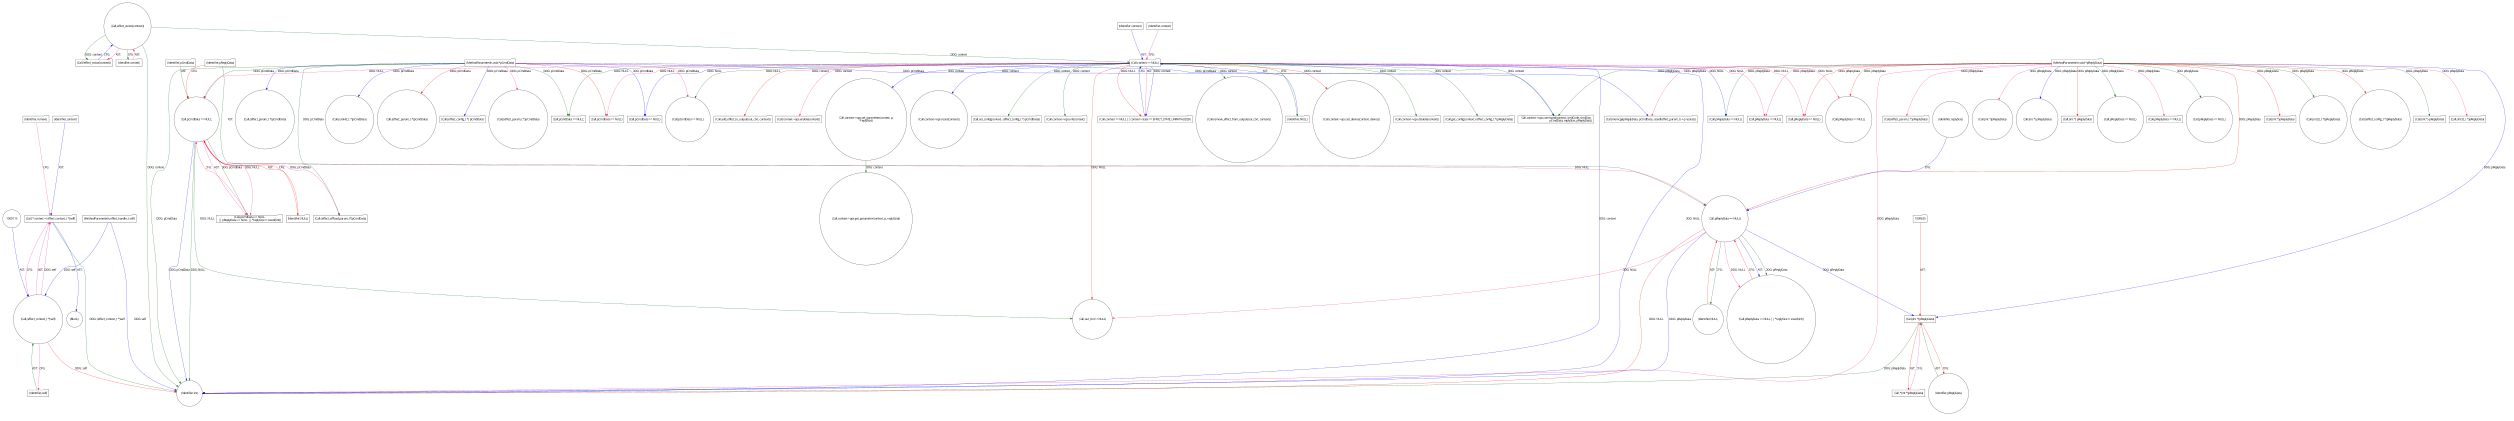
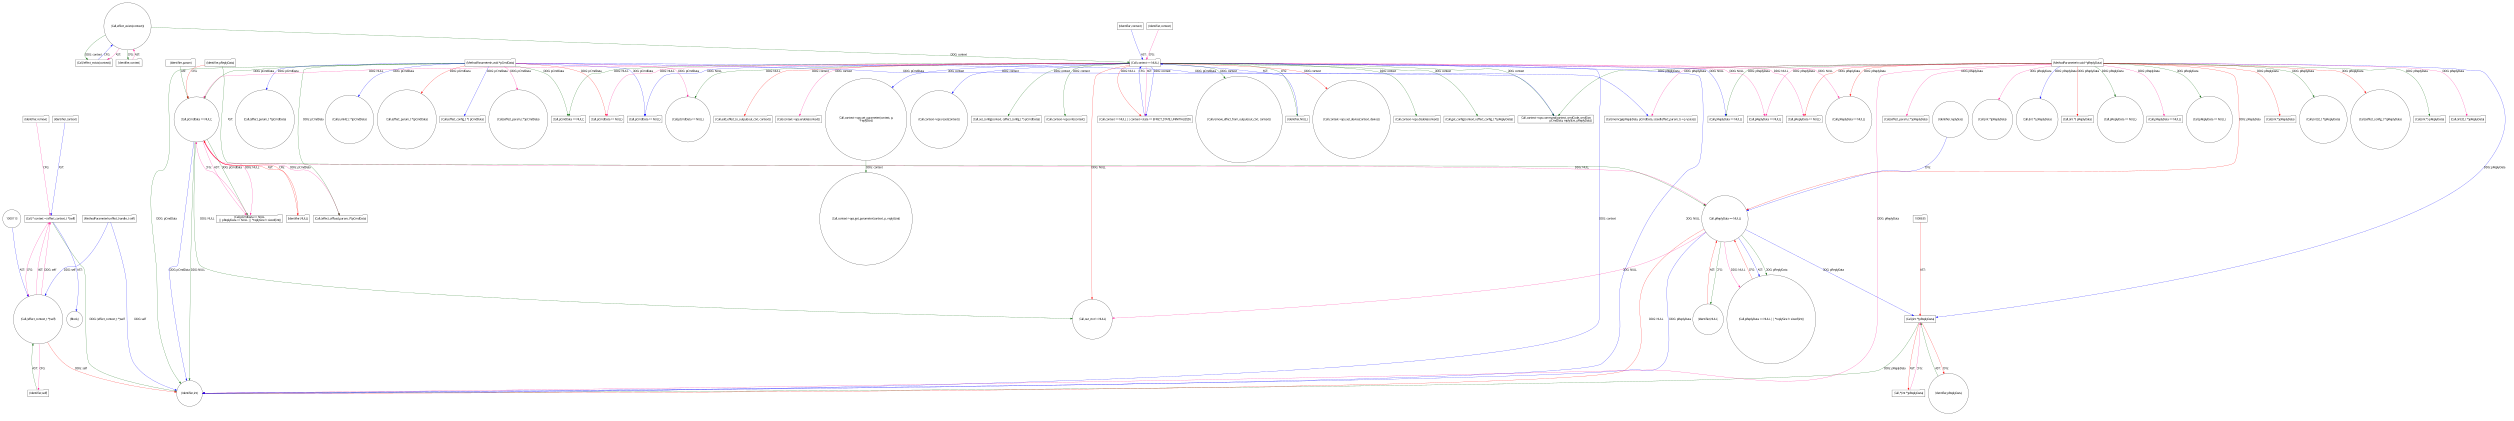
(181, 63) -> (181, 63)
(147, 219) -> none
